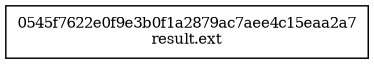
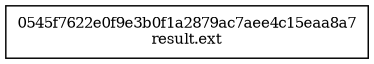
(187, 32) -> (187, 32)
